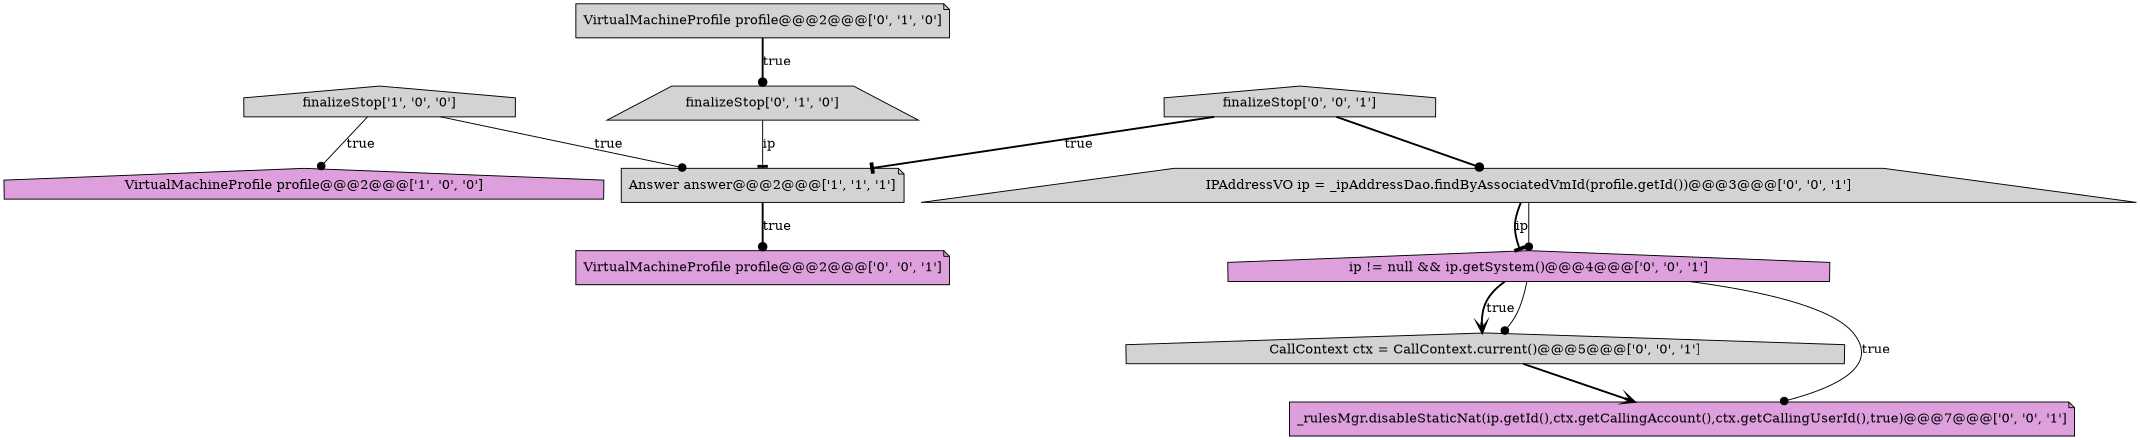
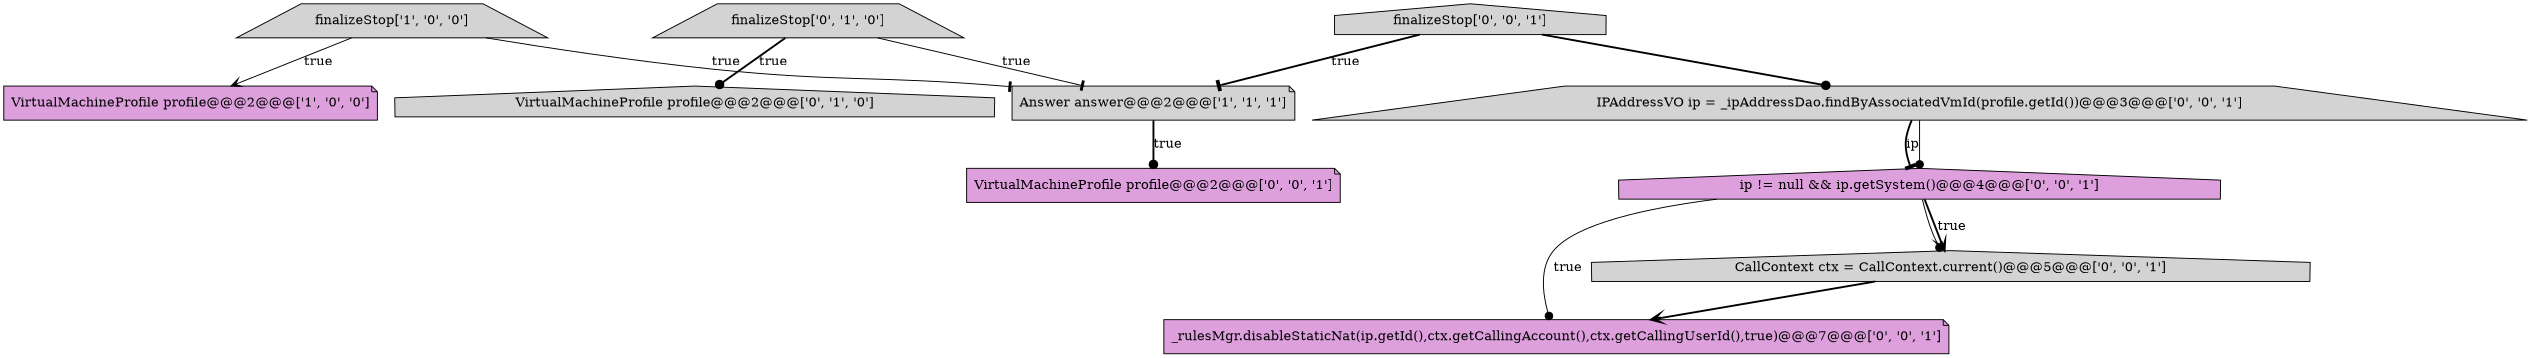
(763, 21) -> (695, 103)
(763, 58) -> (754, 60)
(380, 103) -> (392, 21)
(346, 140) -> (296, 60)
(559, 142) -> (758, 73)
(769, 144) -> (1017, 62)
(304, 185) -> (191, 103)
